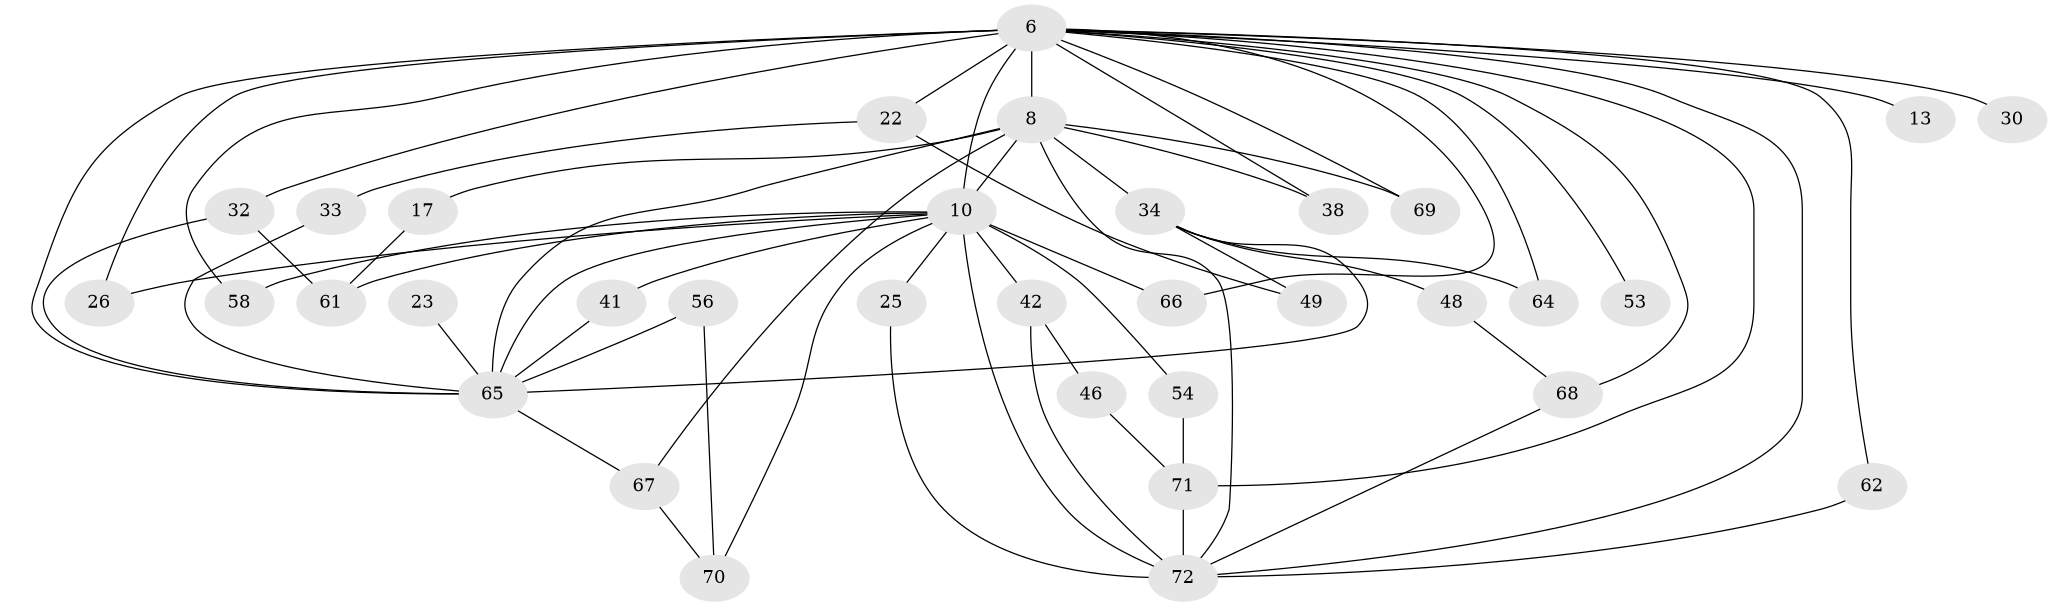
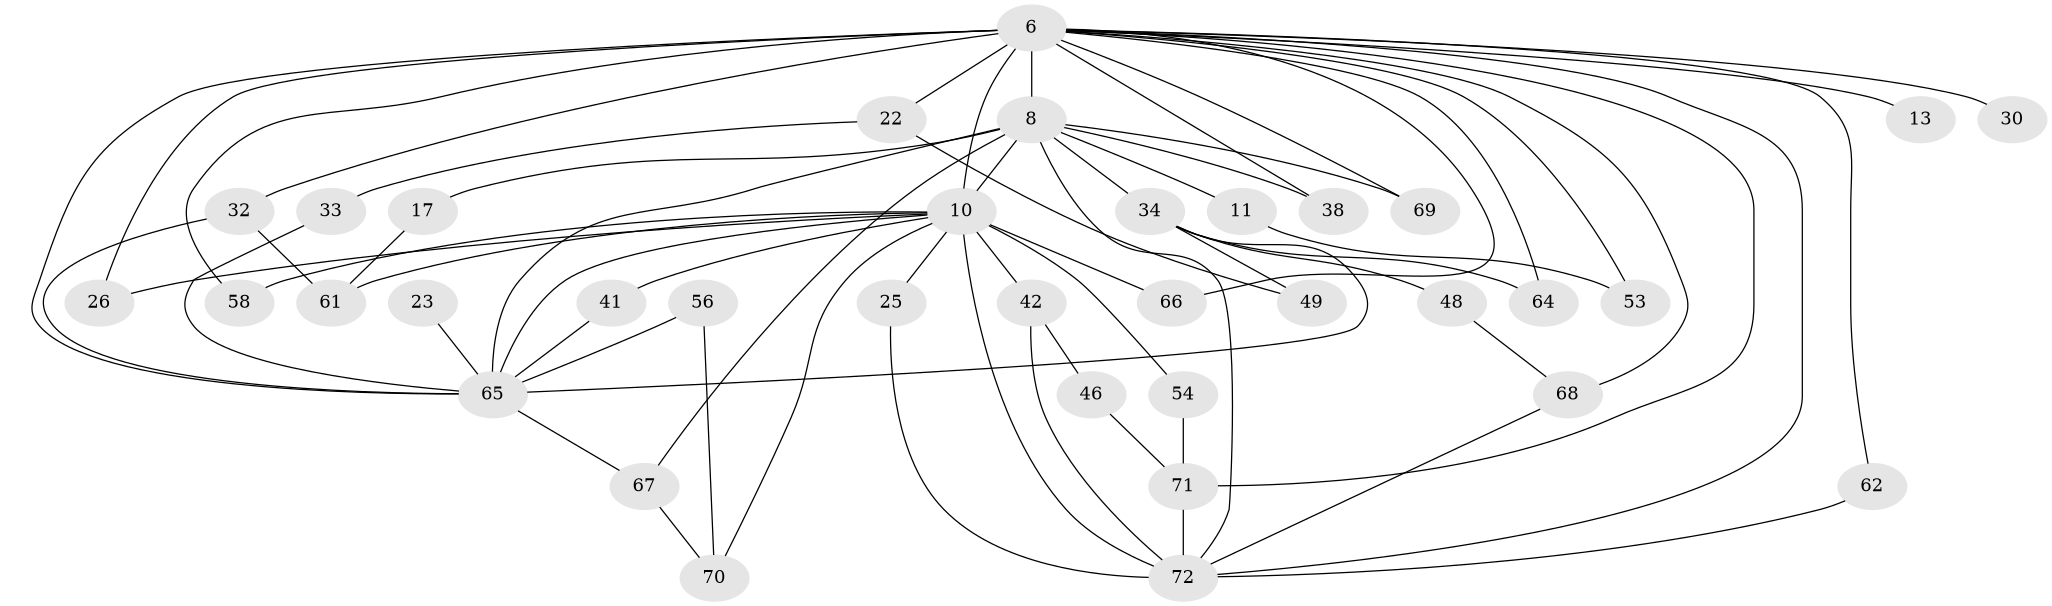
none -> (1242, 211)
